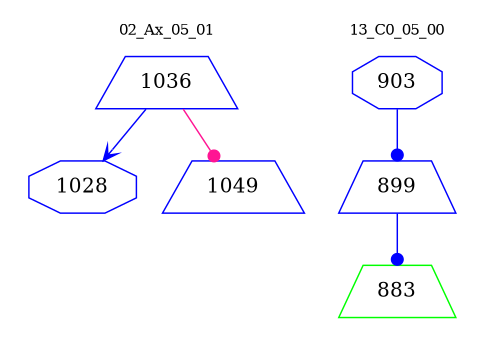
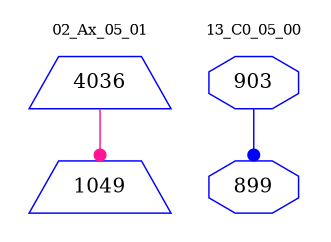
(167, 83) -> (100, 83)
(83, 187) -> none
(397, 187) -> (254, 187)
(397, 291) -> none
